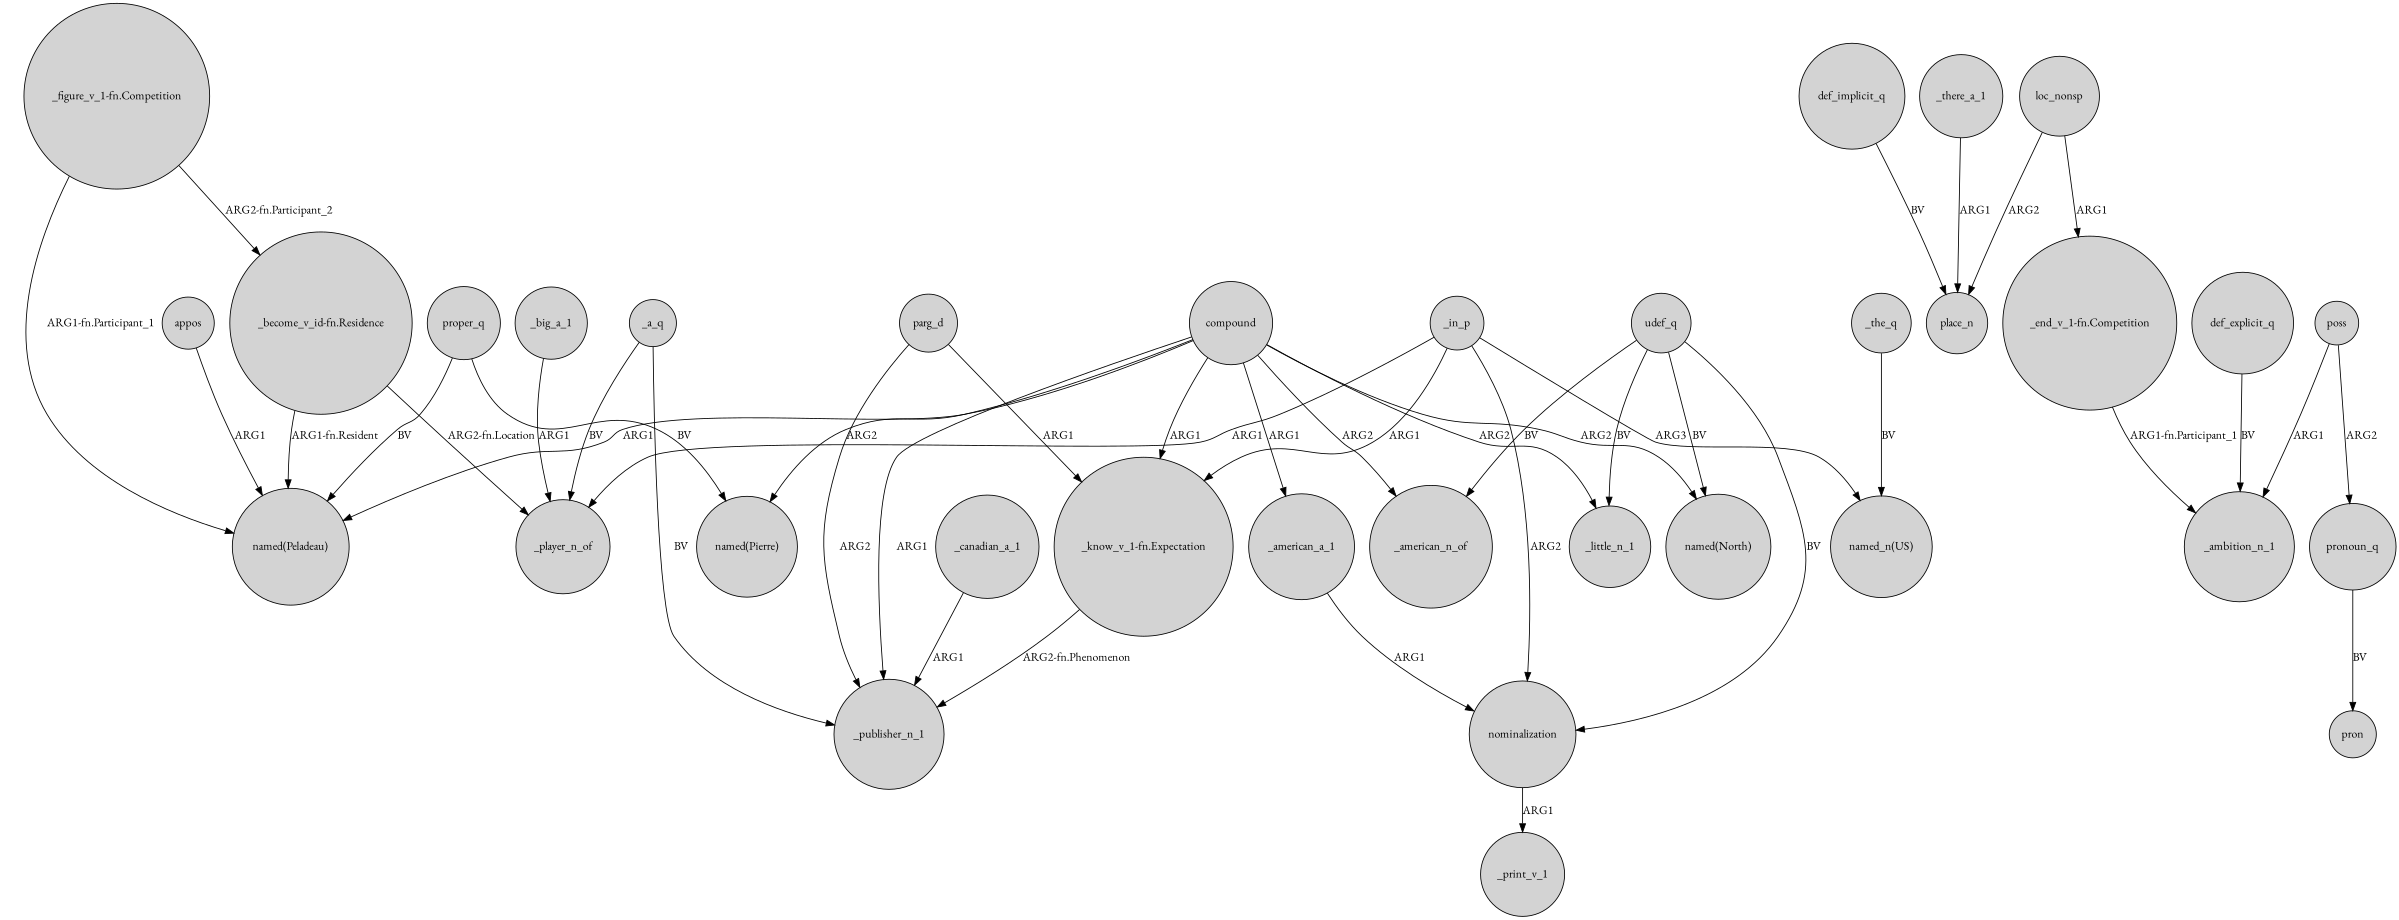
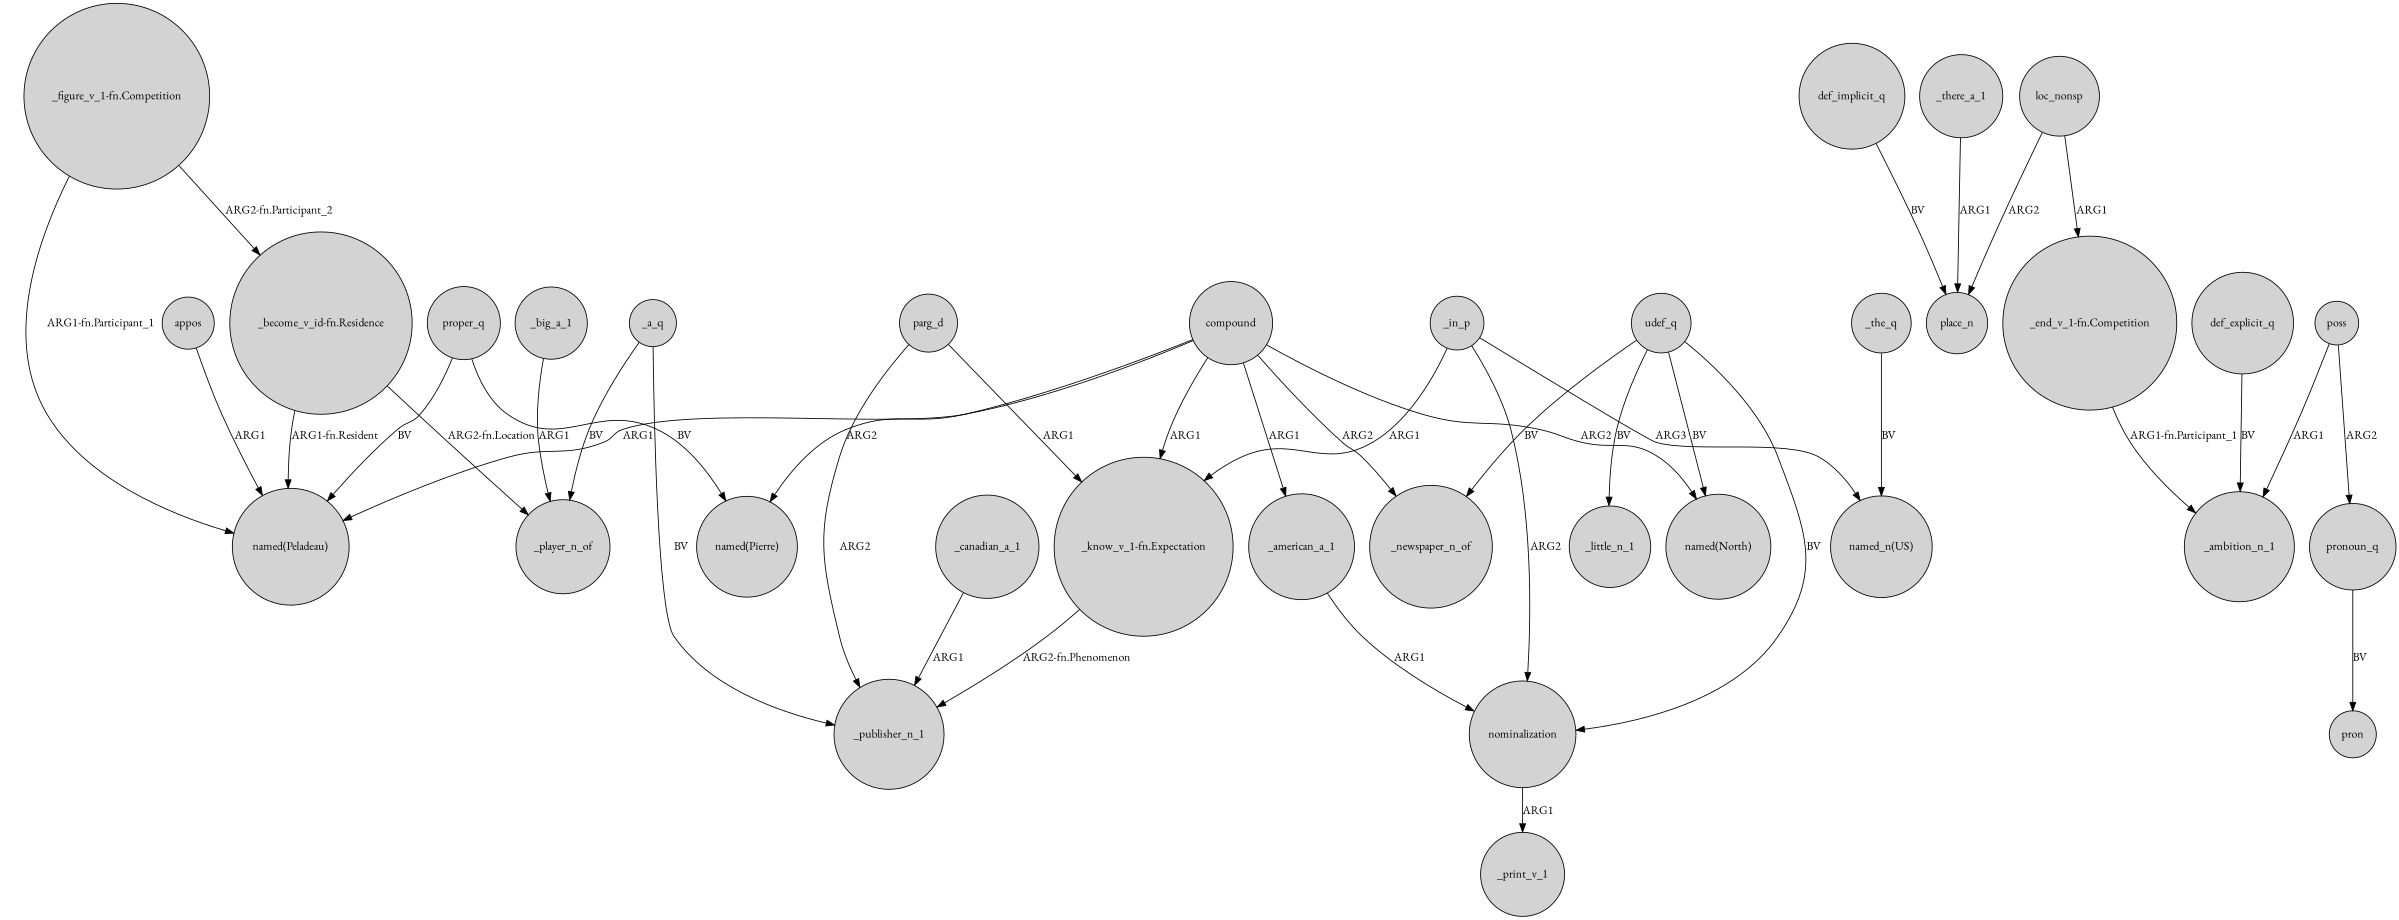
(1434, 425) -> none
(941, 431) -> none
(1017, 446) -> none
(1431, 547) -> (1431, 547)
